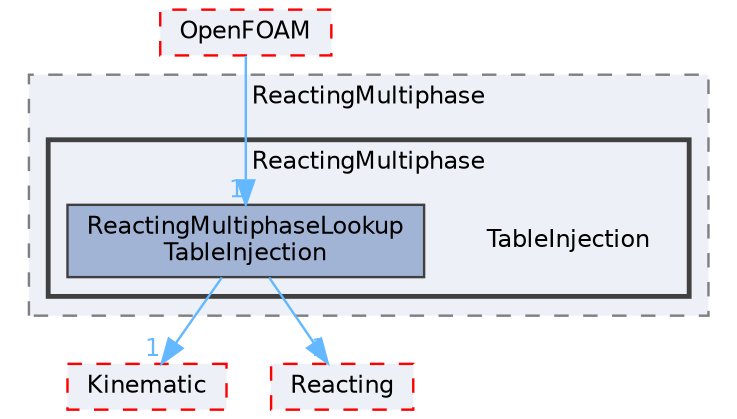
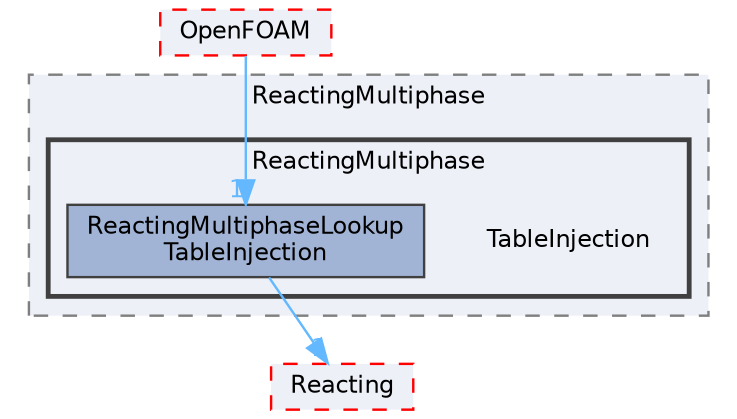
(147, 387) -> none
